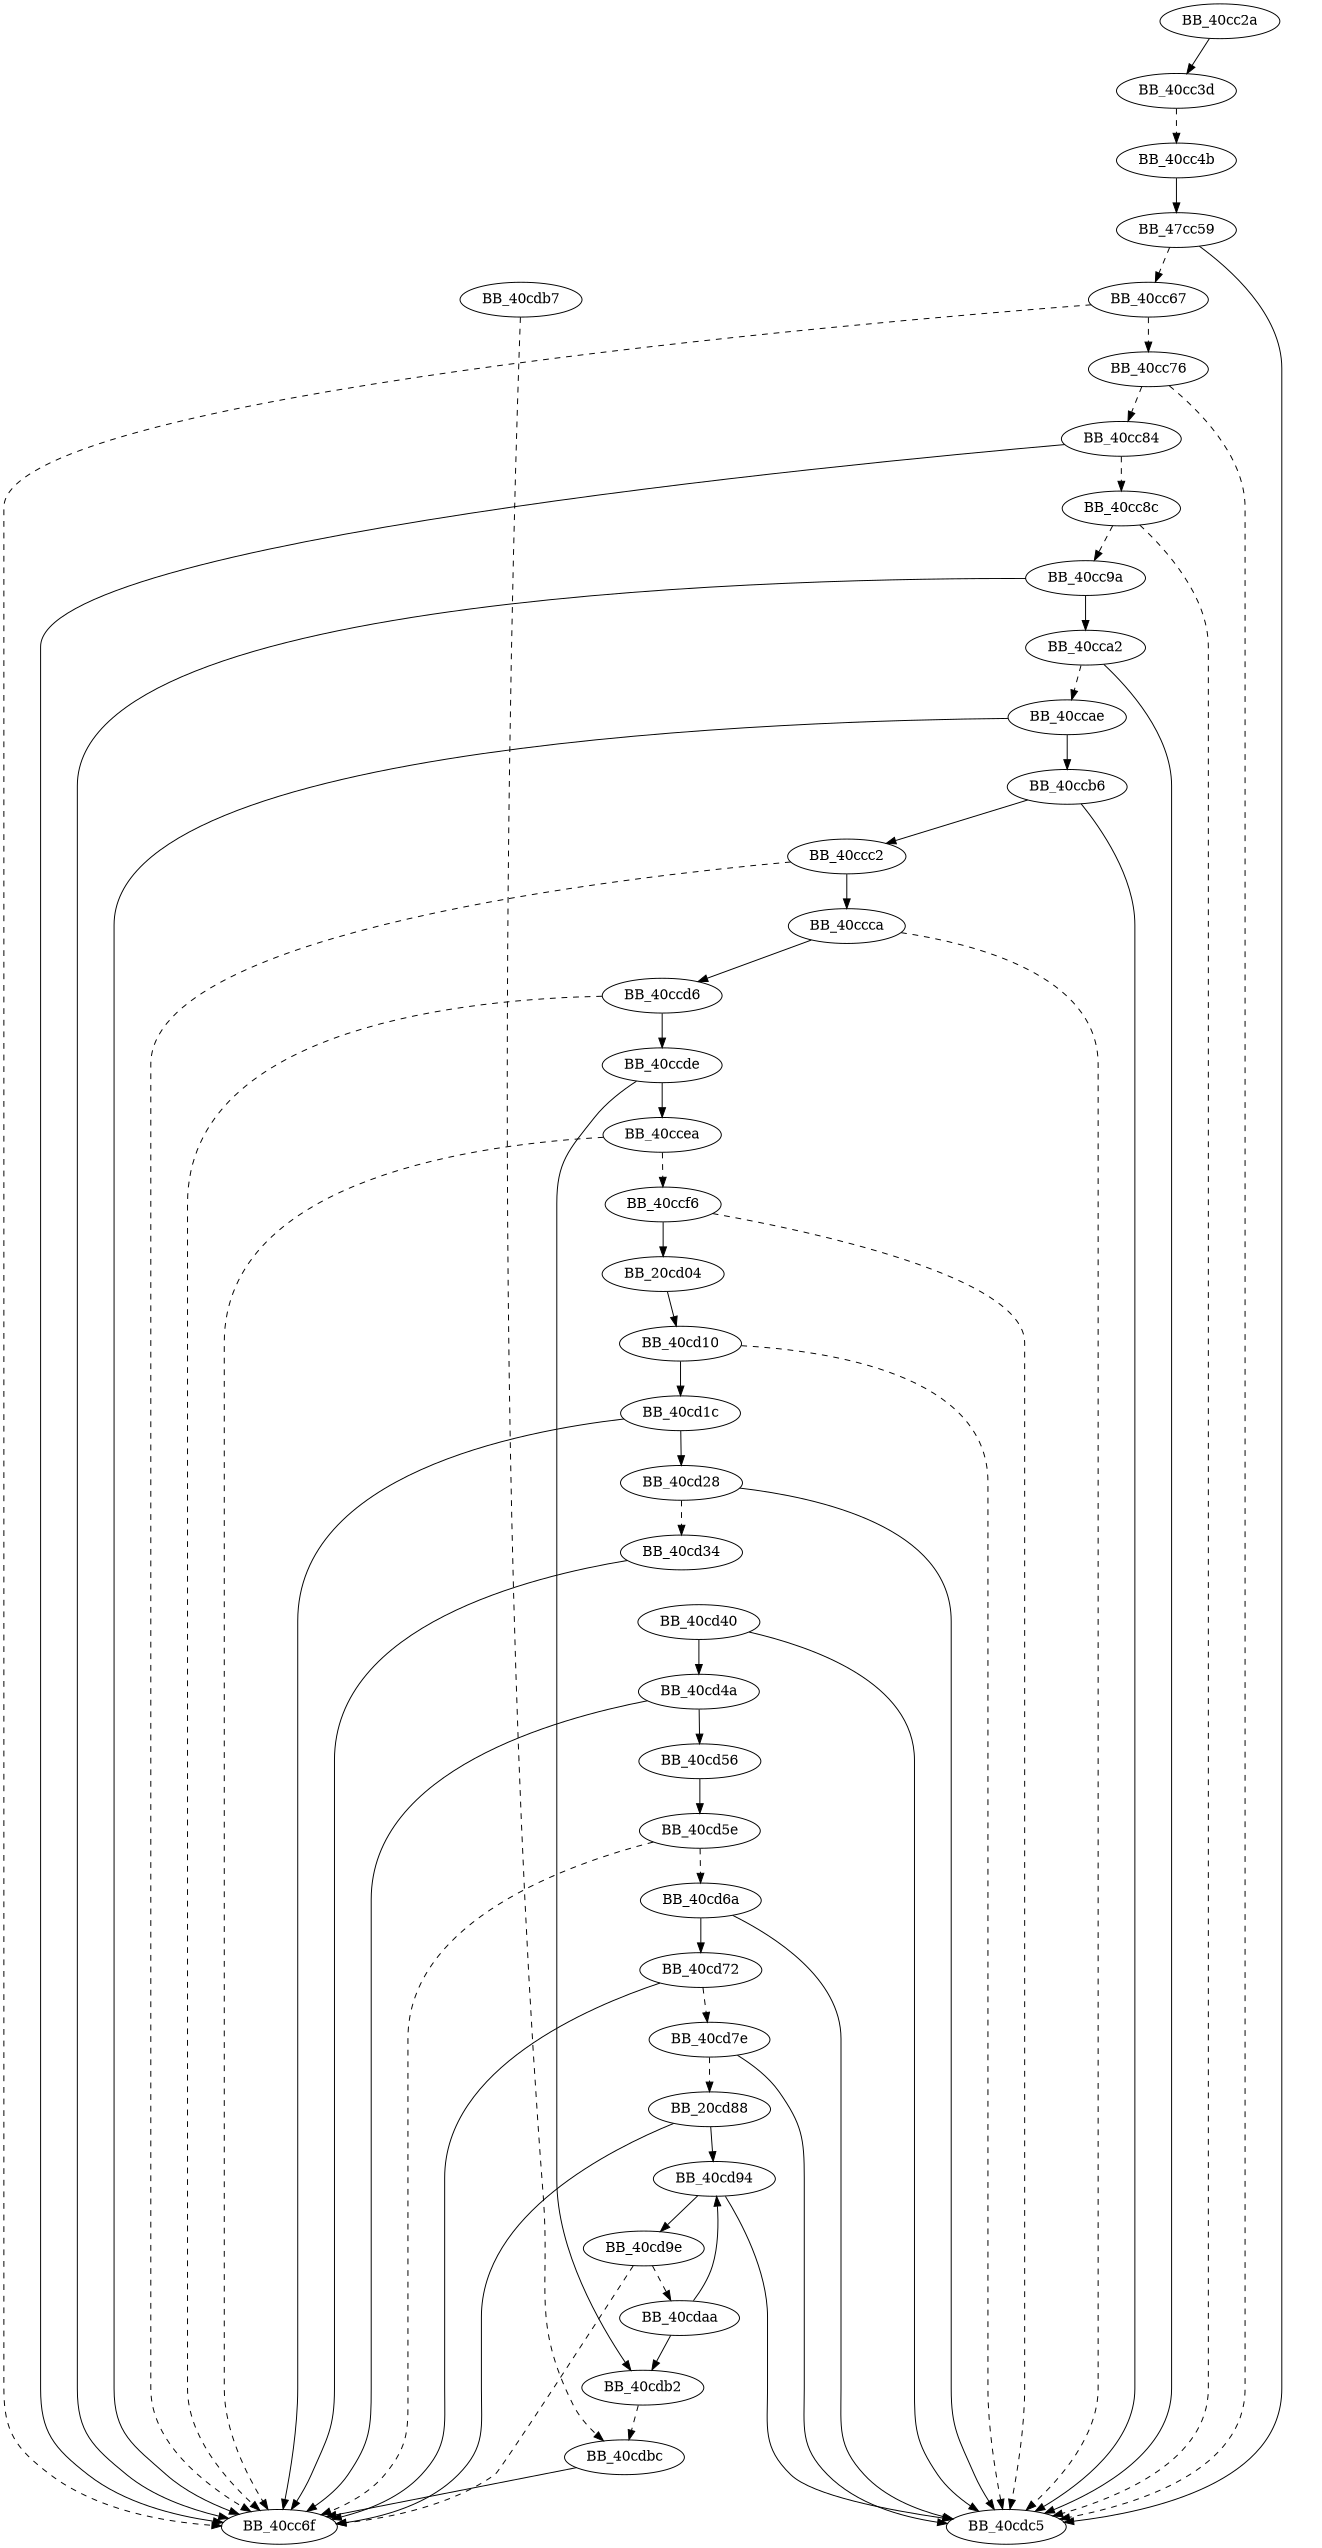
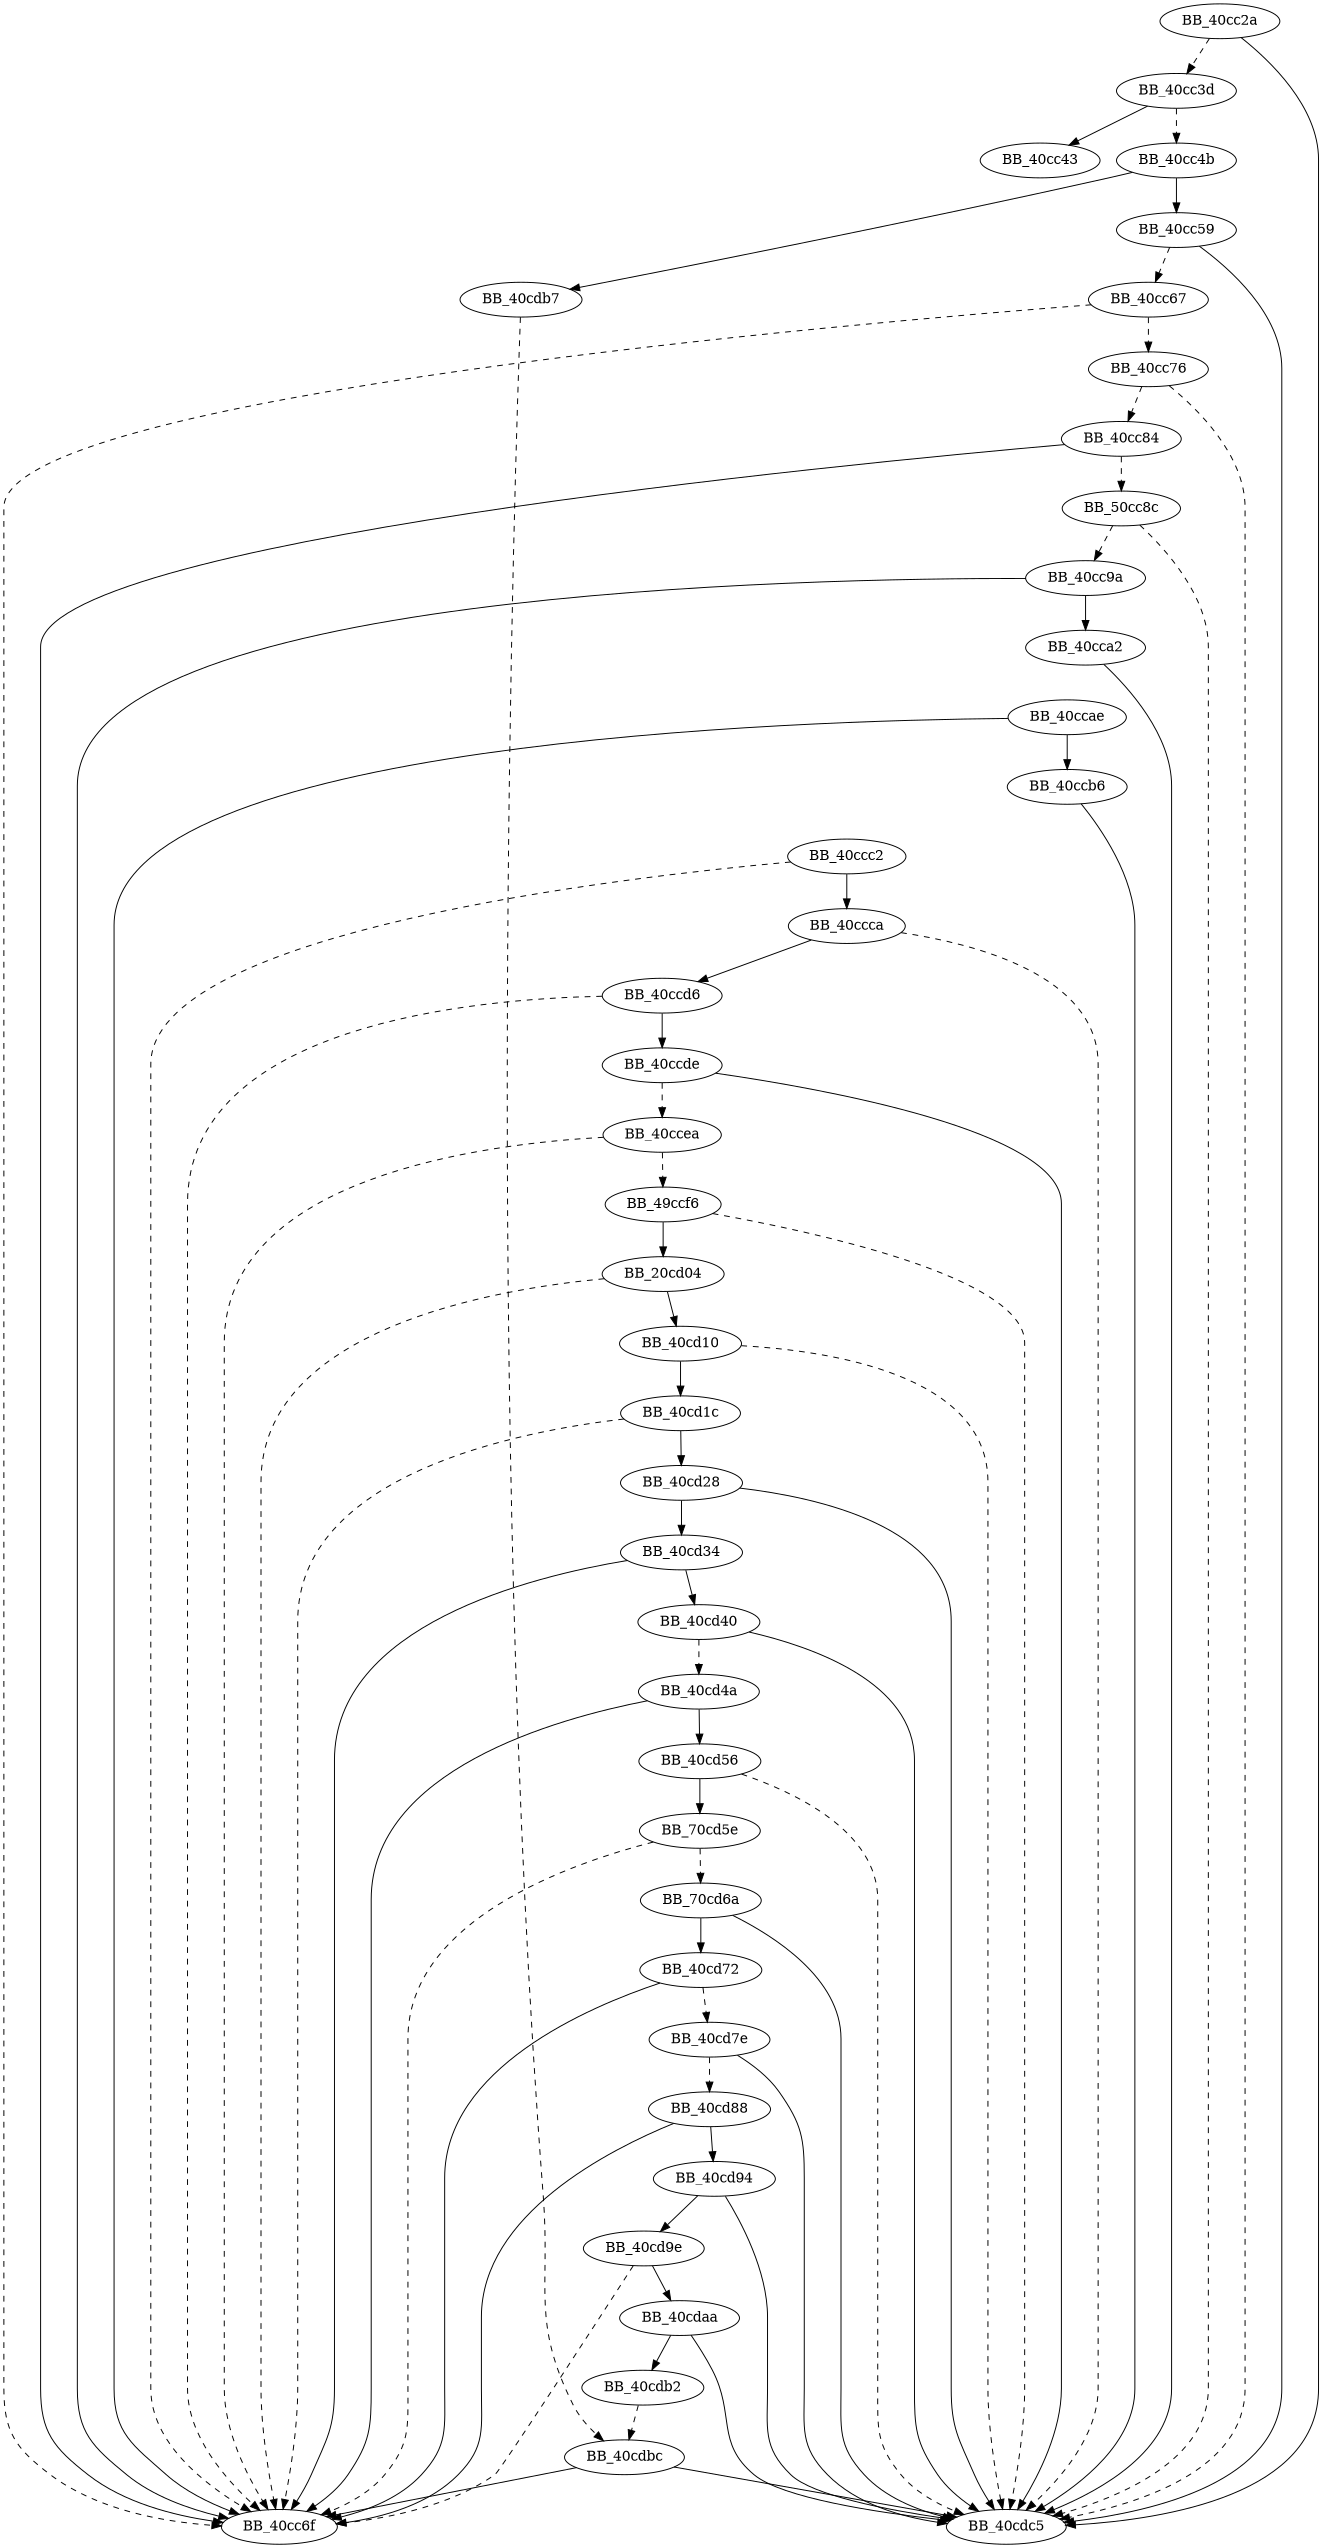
(1201, 52) -> (1201, 52)
none -> (1040, 160)
(1176, 230) -> (1176, 230)
none -> (856, 232)
(1121, 508) -> (1121, 508)
(1078, 678) -> none
(962, 820) -> none
(662, 1095) -> (662, 1095)
(663, 1204) -> (663, 1204)
none -> (1319, 1352)
(681, 1513) -> (681, 1513)
none -> (689, 1583)
(699, 1652) -> (699, 1652)
(557, 1714) -> (1061, 1664)
none -> (261, 1774)
(700, 1831) -> (700, 1831)
(298, 1852) -> (298, 1852)
(701, 1900) -> (701, 1900)
(710, 2109) -> (710, 2109)
none -> (878, 2124)
(715, 2256) -> (755, 2475)
(659, 2279) -> (659, 2279)
none -> (749, 2480)
